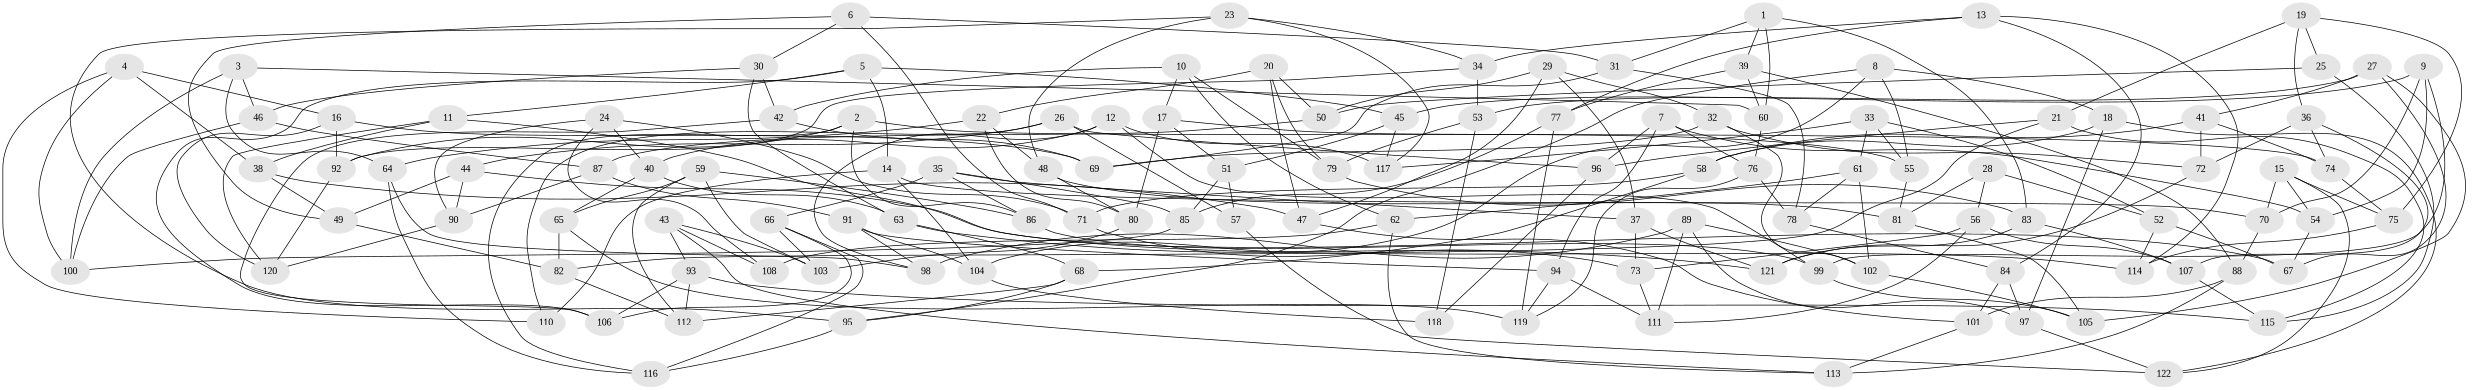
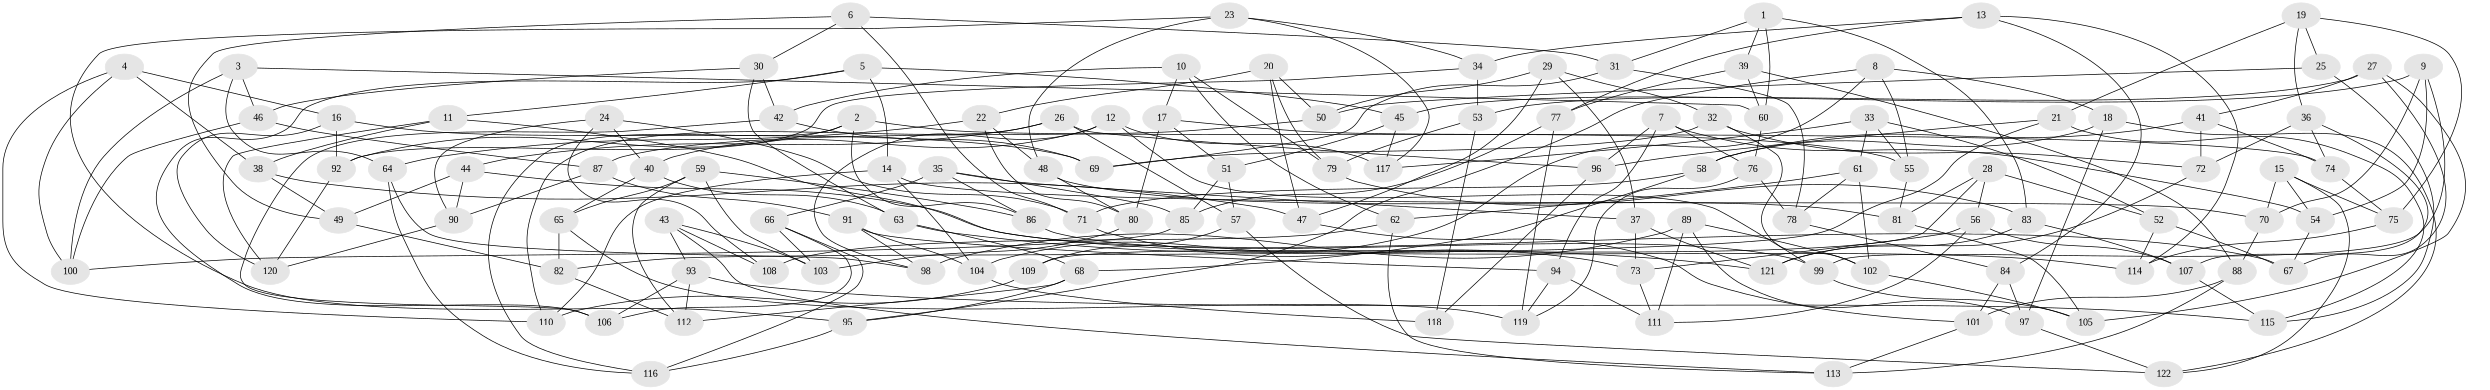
none -> (1028, 272)
